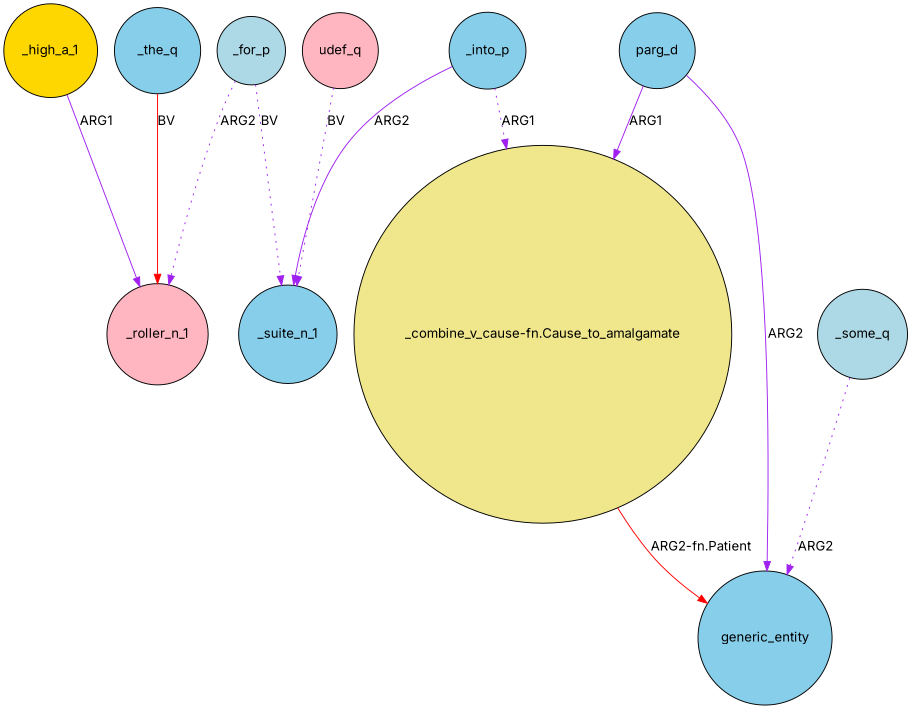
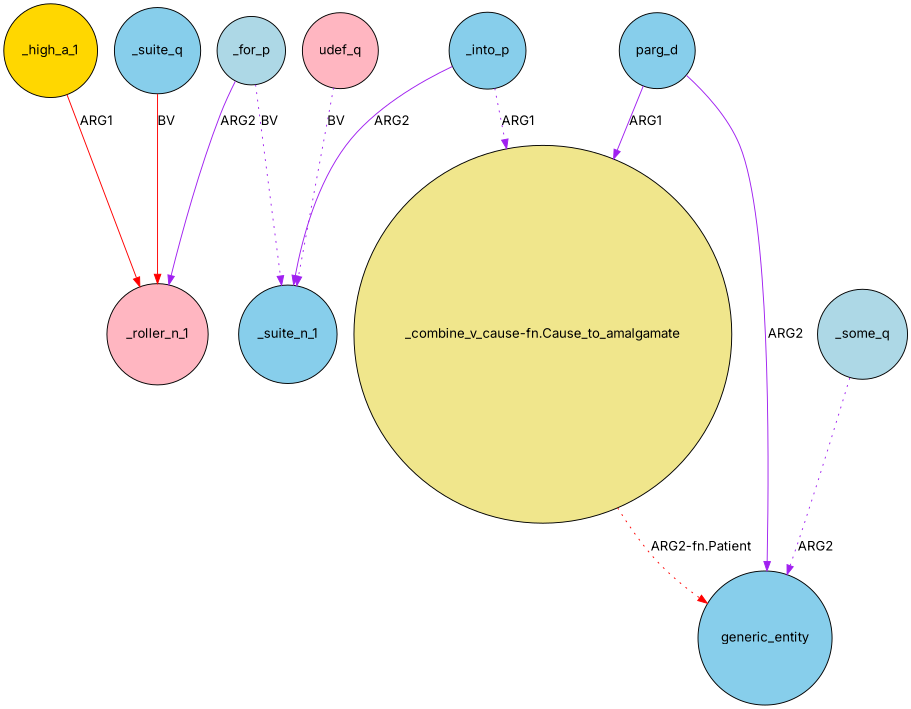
(158, 51) -> (158, 51)
(199, 177) -> (199, 177)
(102, 186) -> (102, 186)
(654, 557) -> (654, 557)
